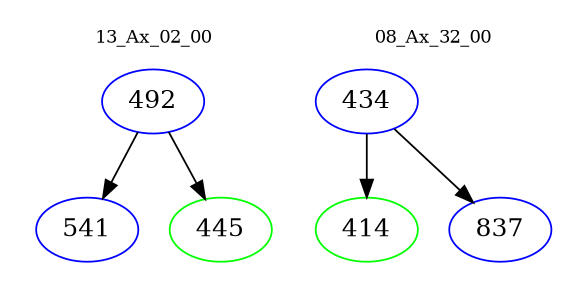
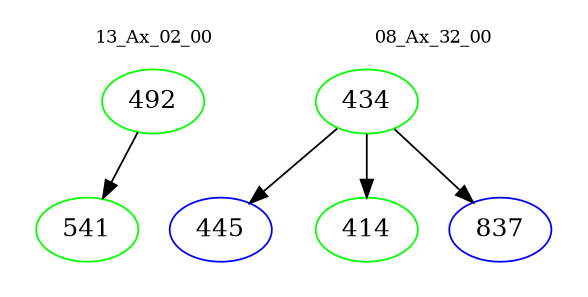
(153, 101) -> (153, 101)
(367, 101) -> (367, 101)
(183, 158) -> (313, 149)
(87, 230) -> (87, 230)
(221, 230) -> (221, 230)
